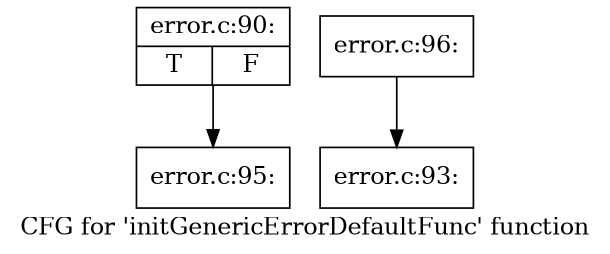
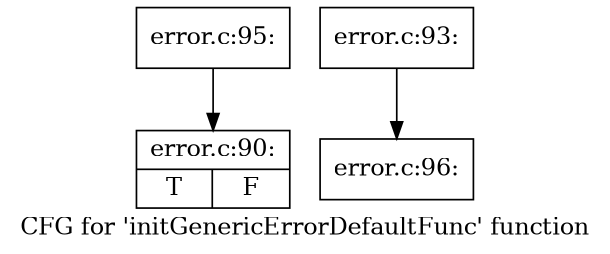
(397, 103) -> (397, 95)
(213, 108) -> (213, 91)
